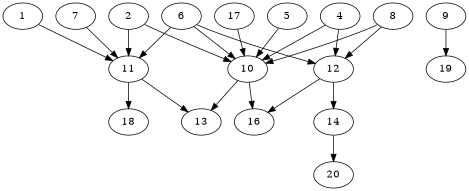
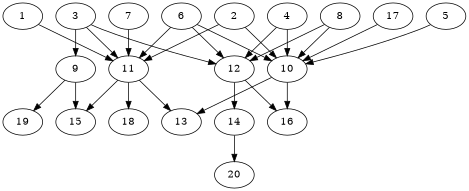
none -> (76, 16)
none -> (76, 122)
